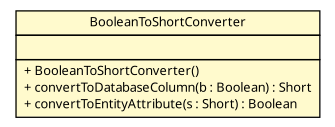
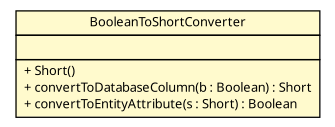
(112, 71) -> (50, 71)
